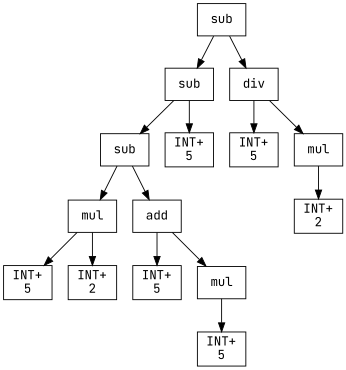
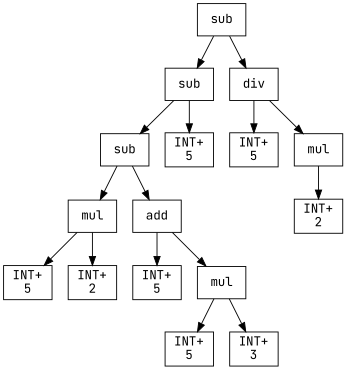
none -> (254, 349)
